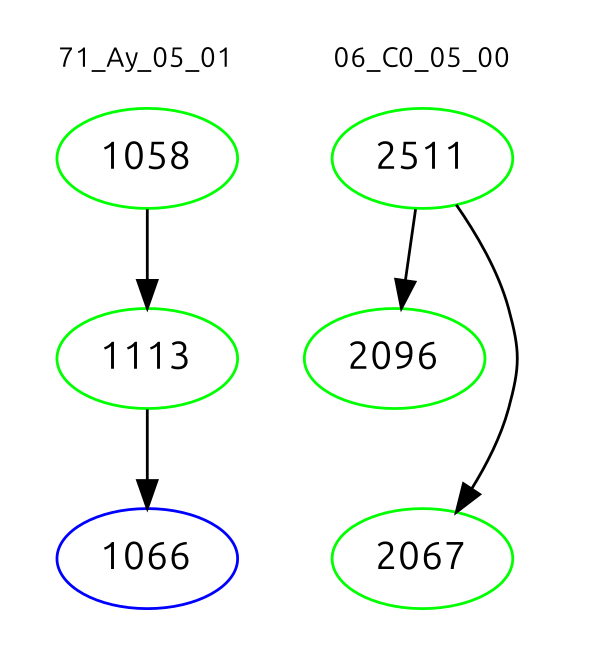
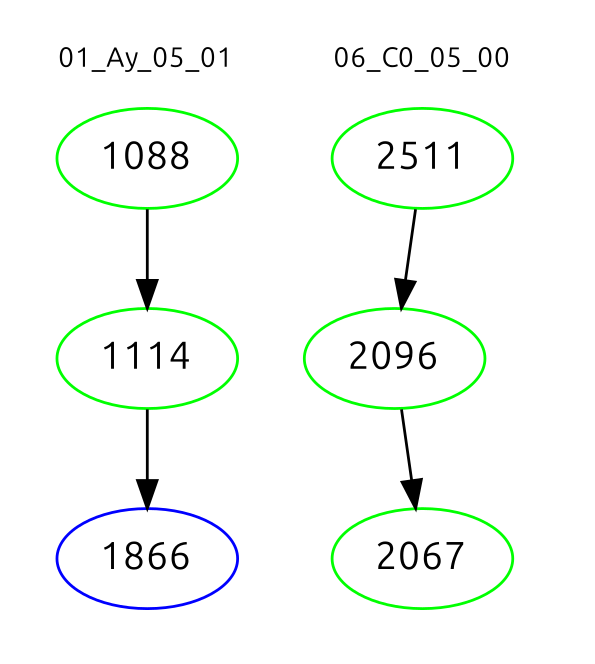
(147, 60) -> (147, 60)
(147, 158) -> (147, 158)
(516, 345) -> (407, 445)
(147, 359) -> (147, 359)
(147, 559) -> (147, 559)
